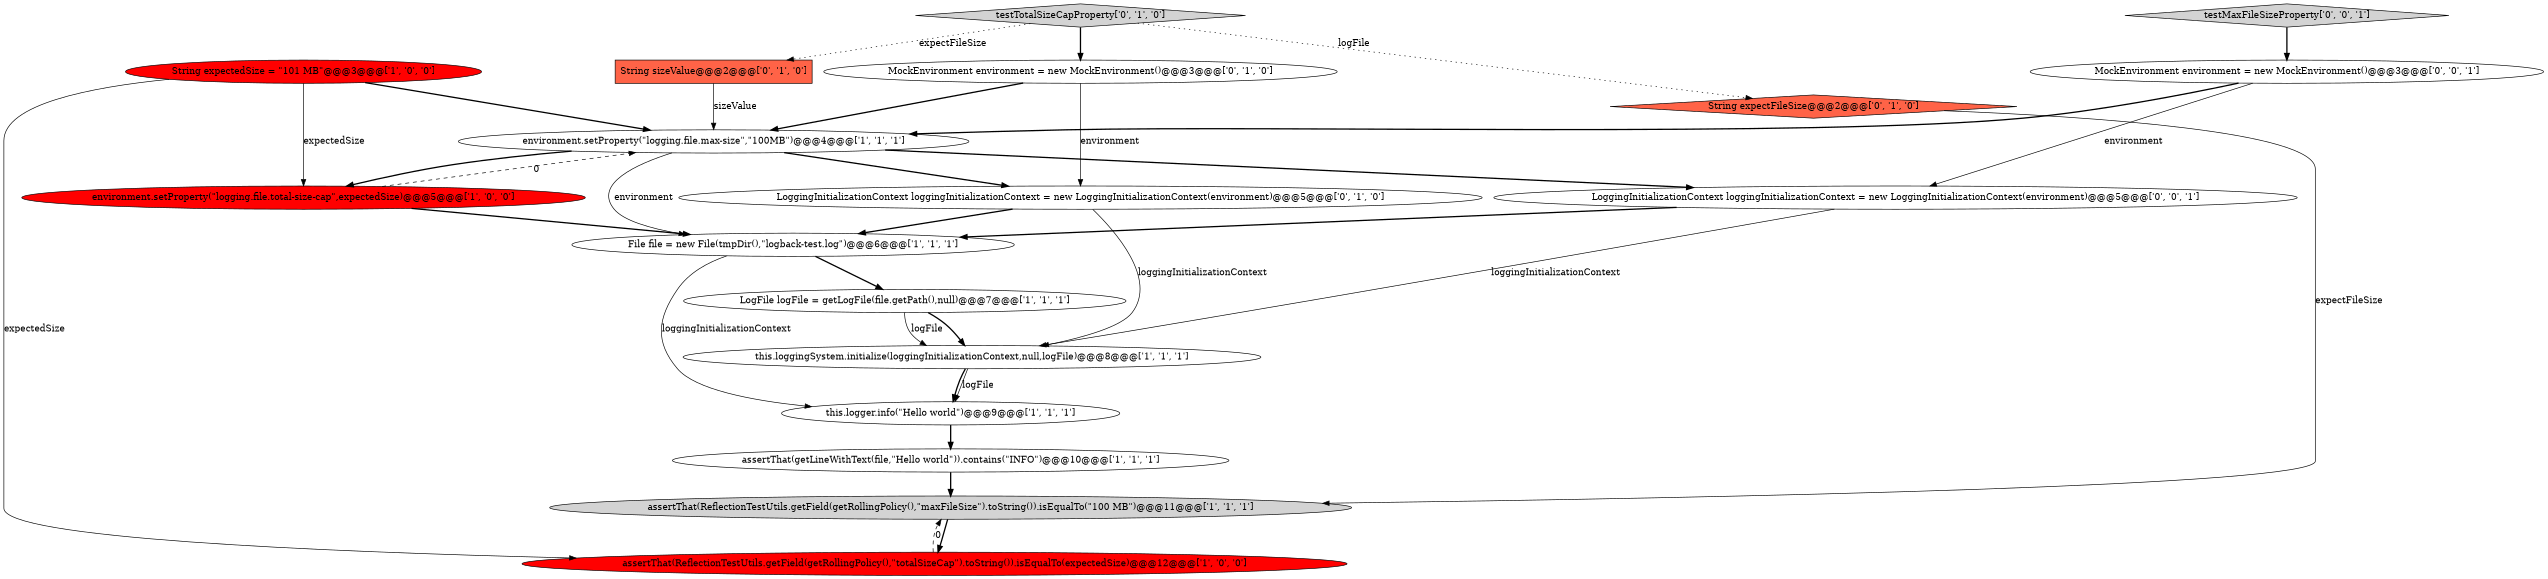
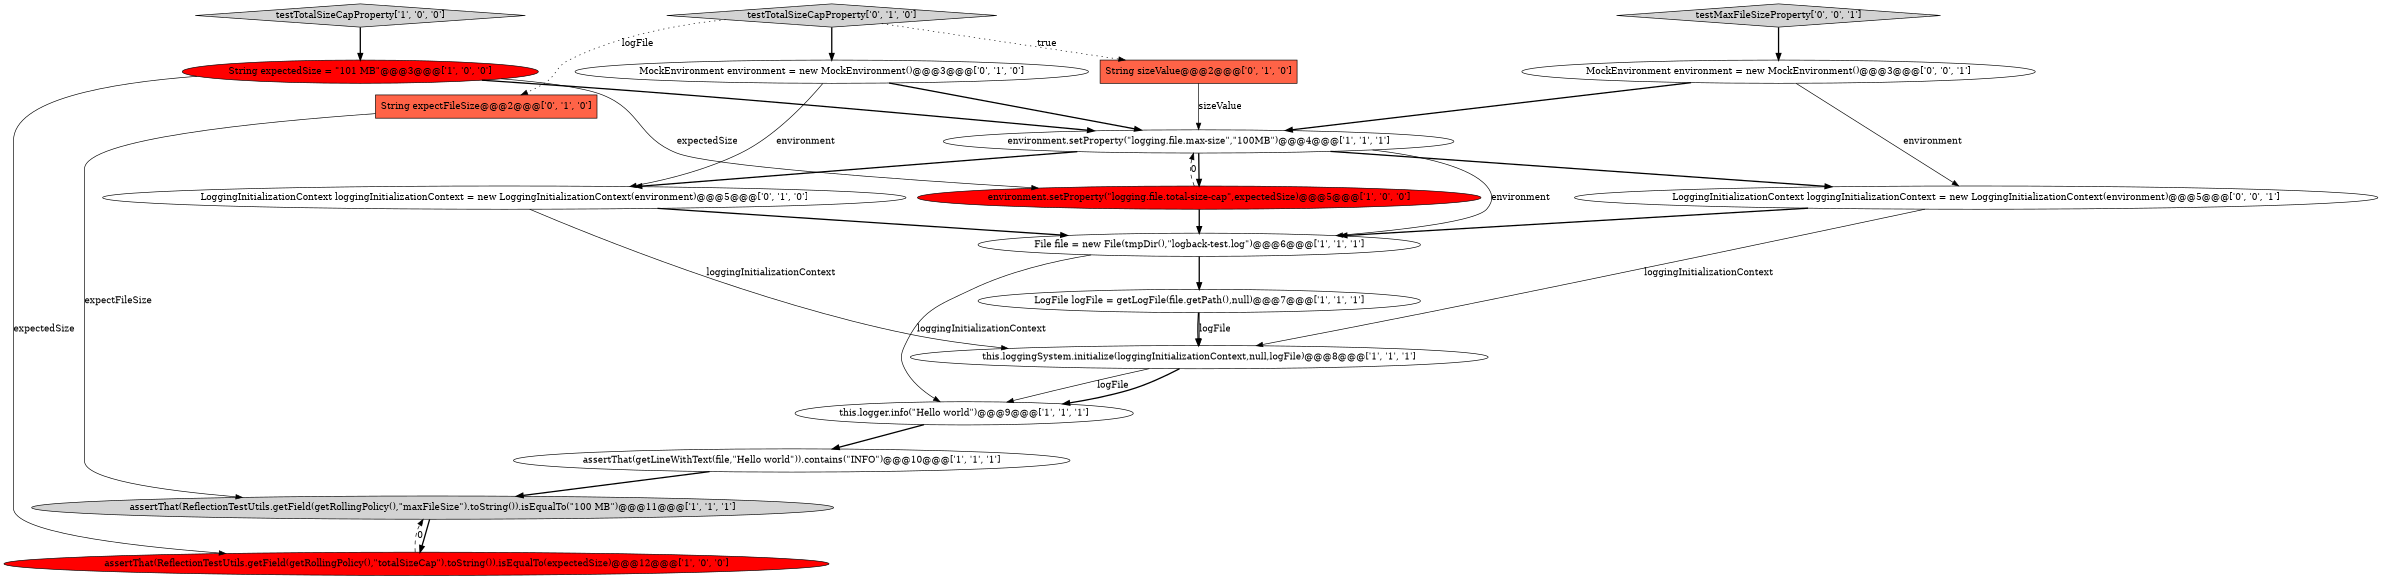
none -> (360, 16)
(953, 44) -> (1047, 44)
(1814, 107) -> (486, 107)
